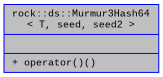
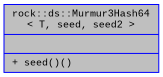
(54, 62) -> (42, 62)
